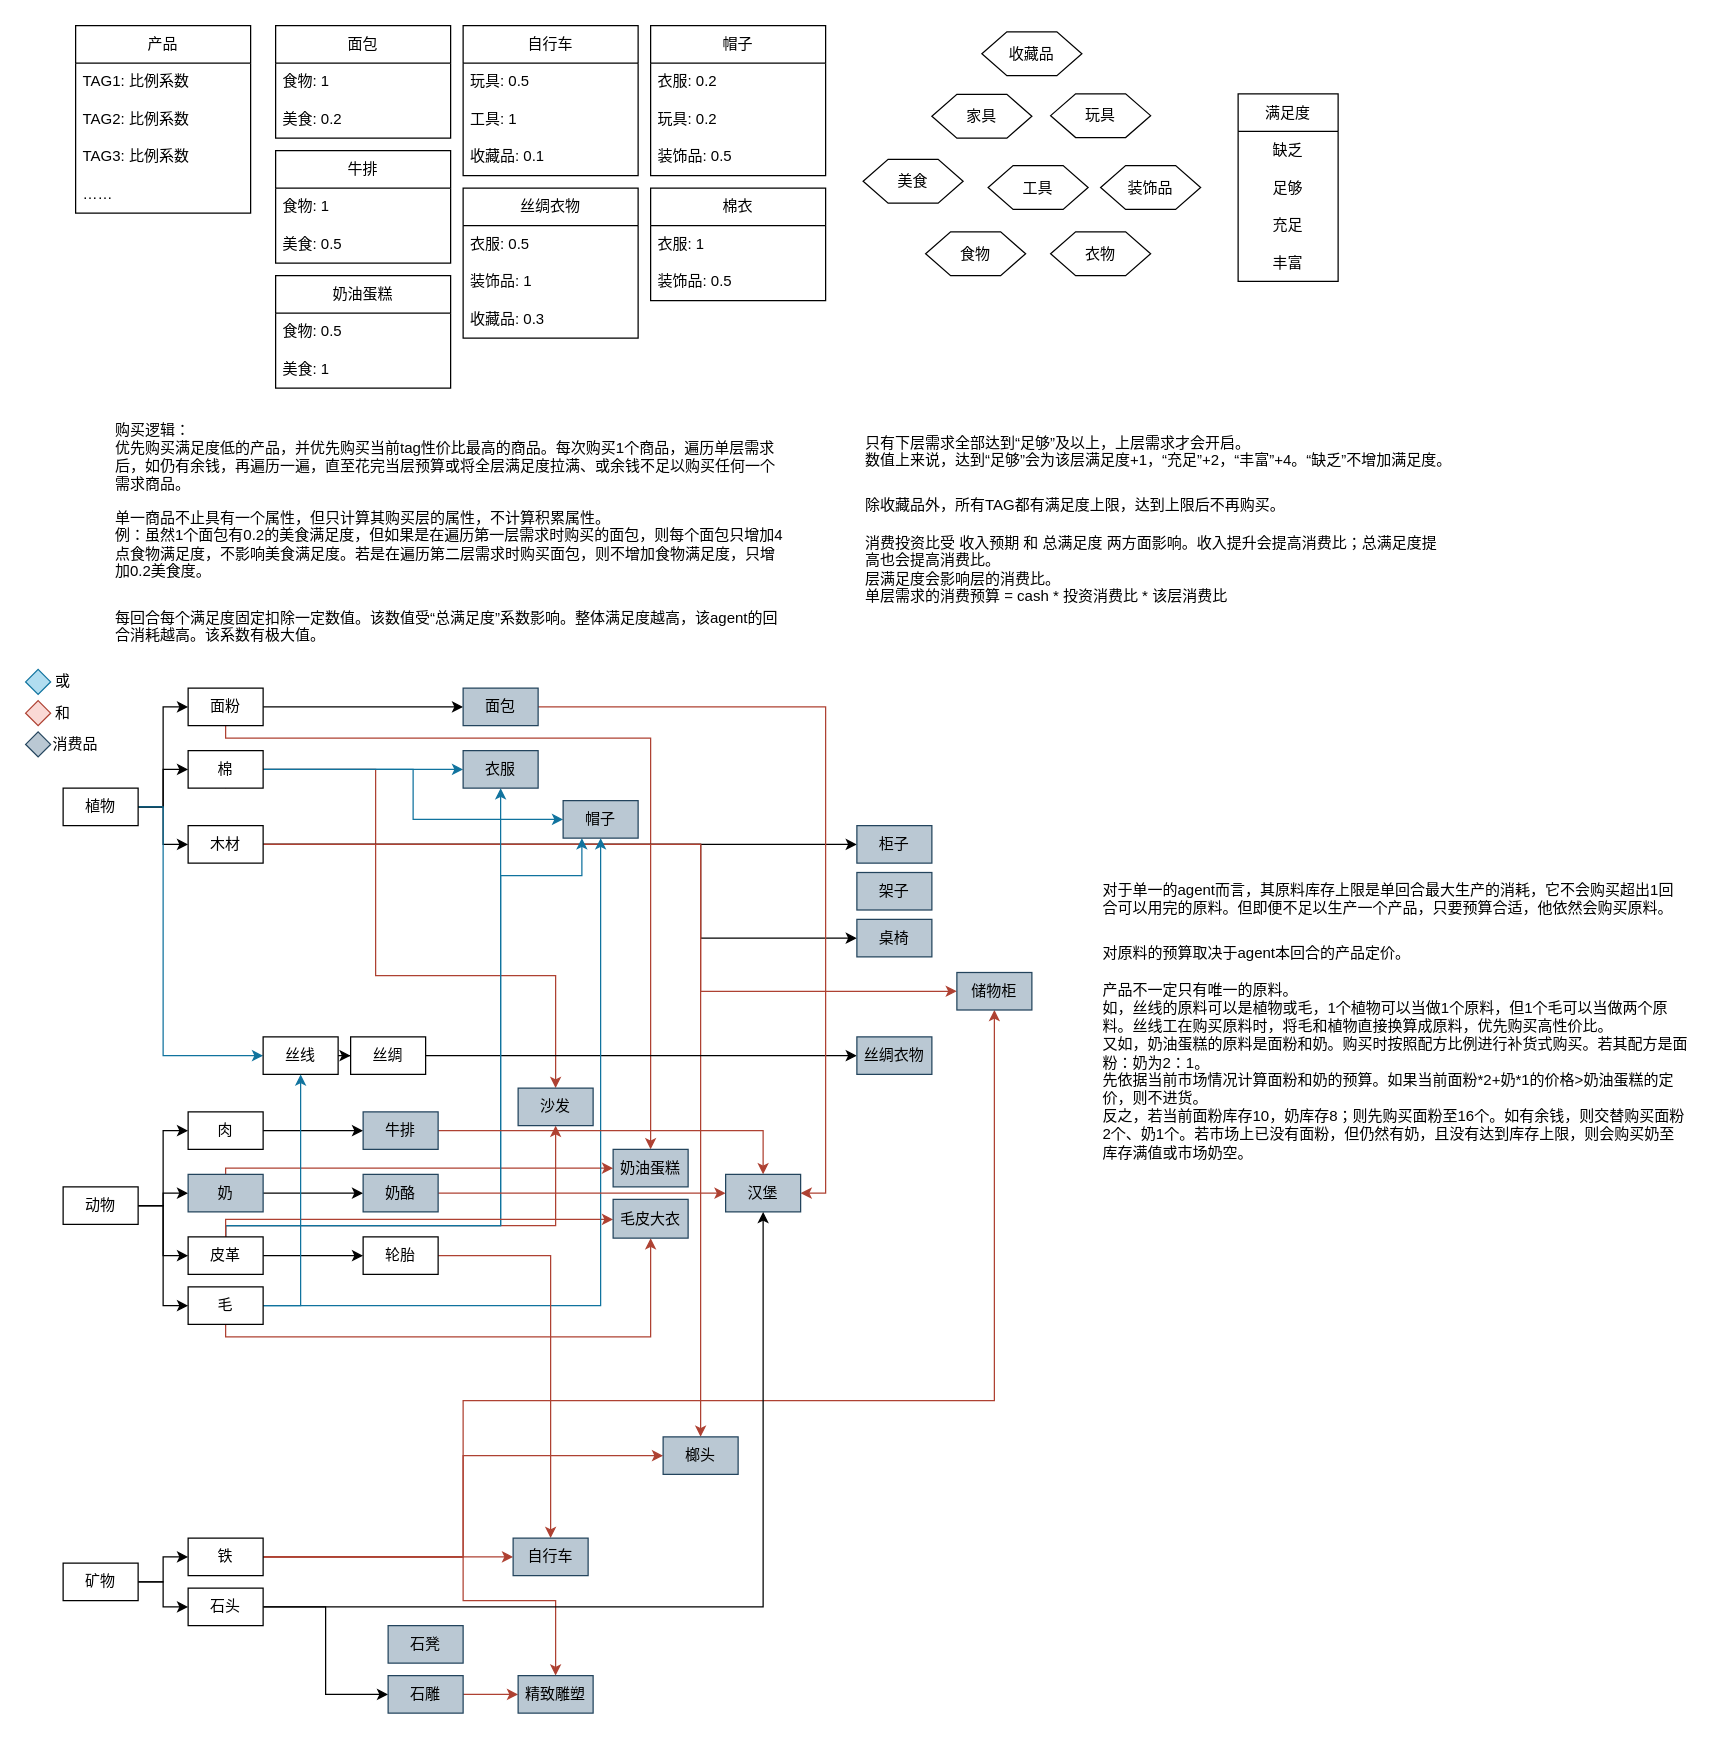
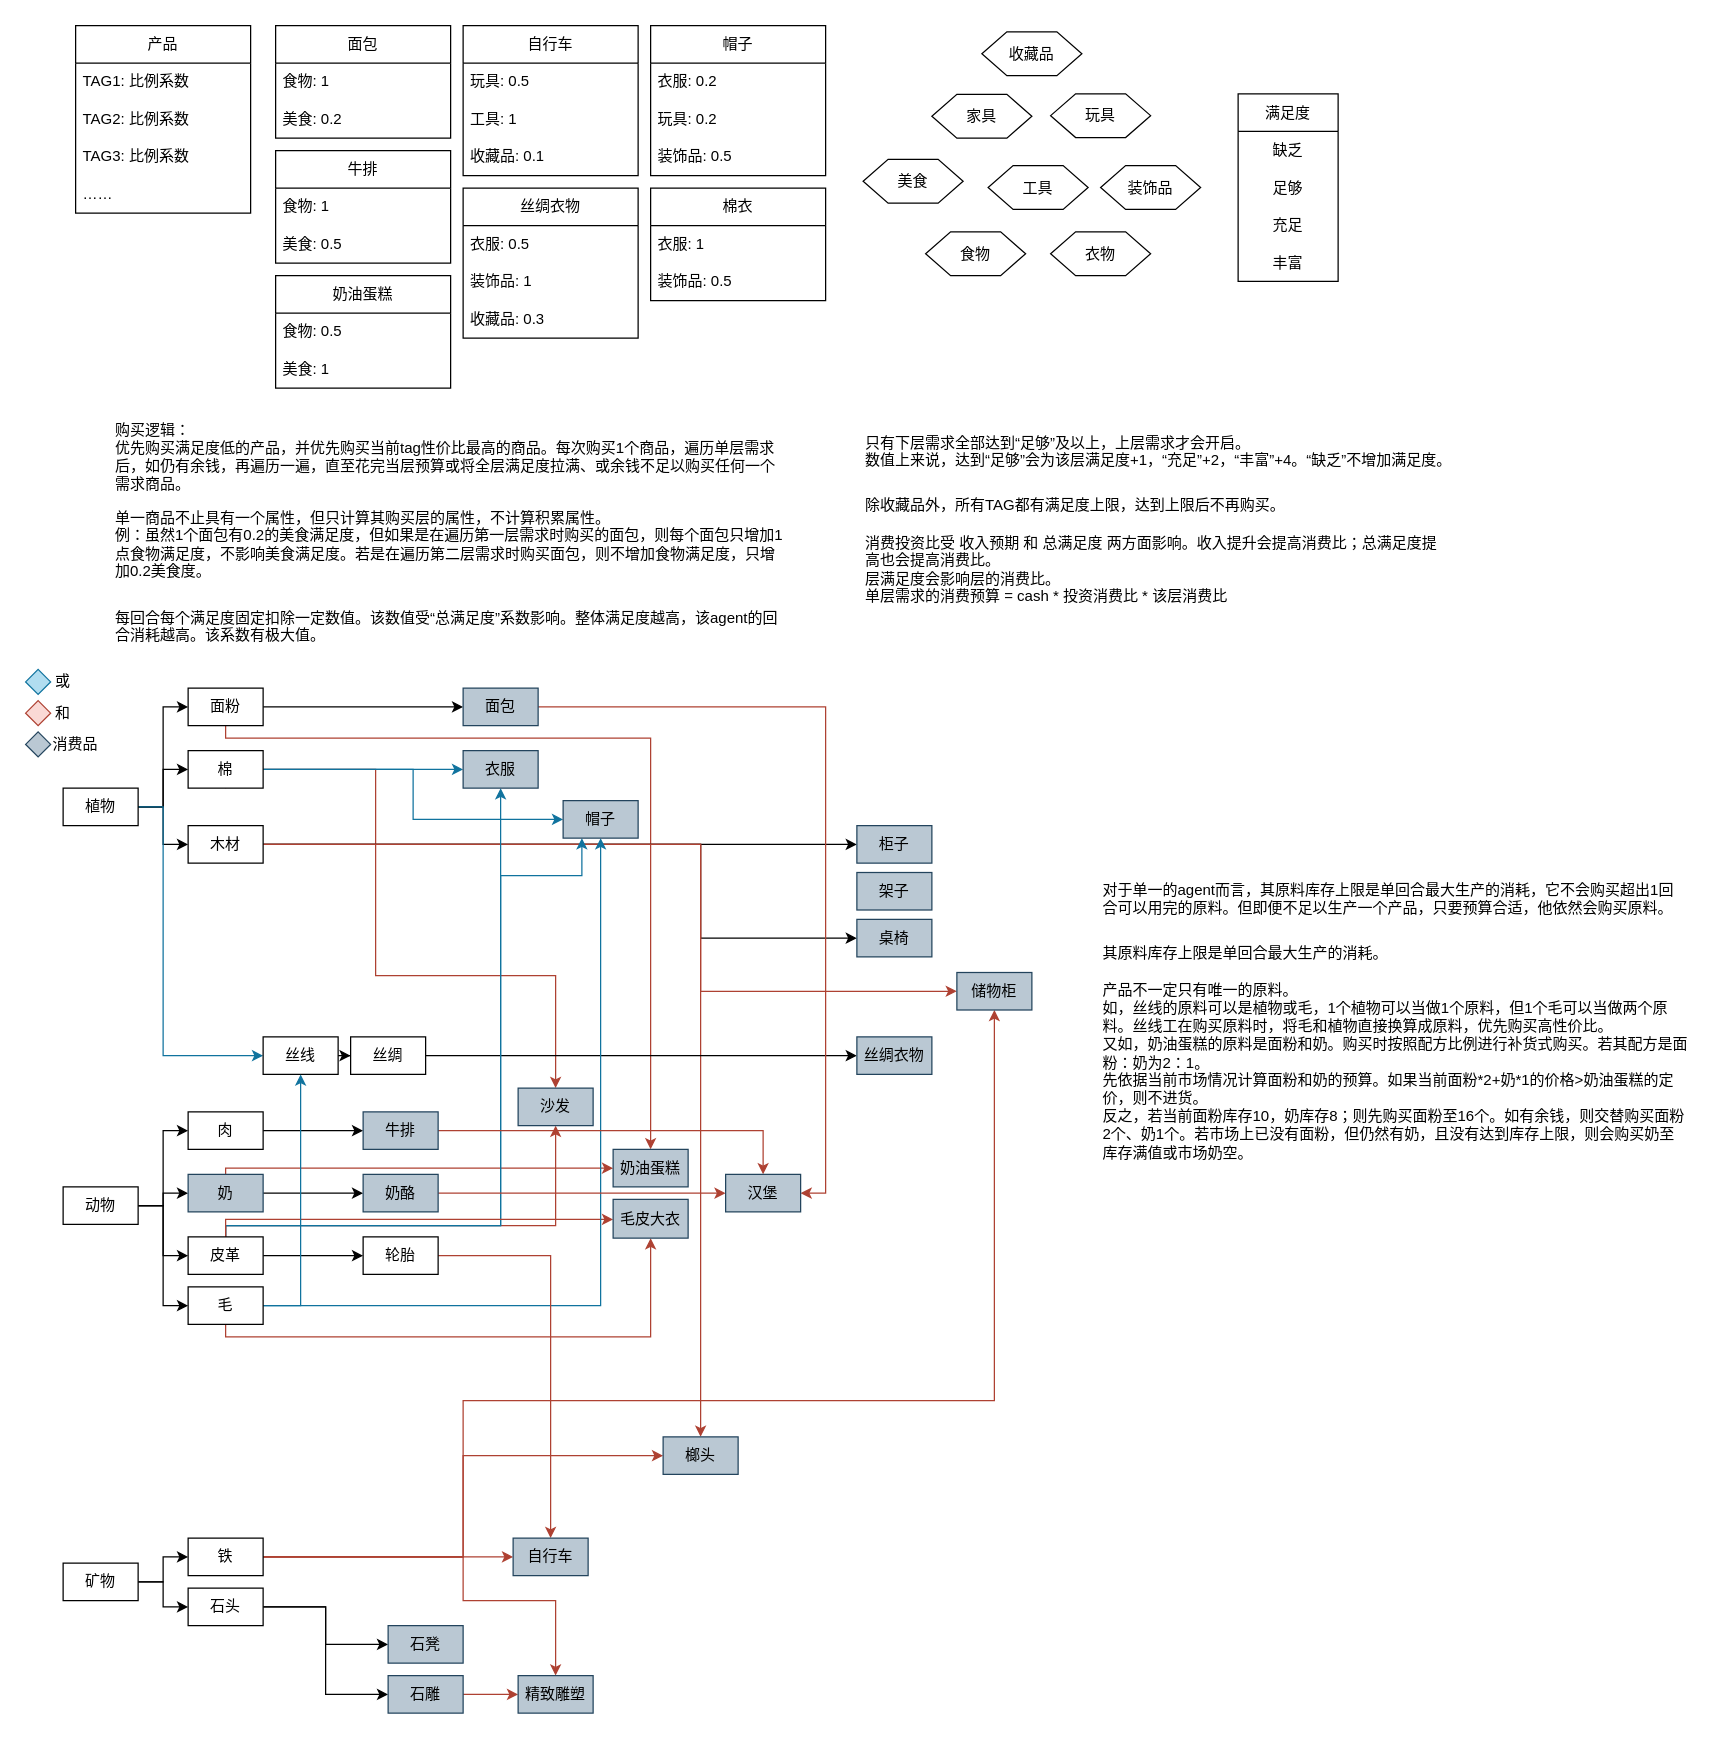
(452, 545) -> (452, 545)
(1259, 953) -> (1246, 953)
(739, 1607) -> (354, 1644)
